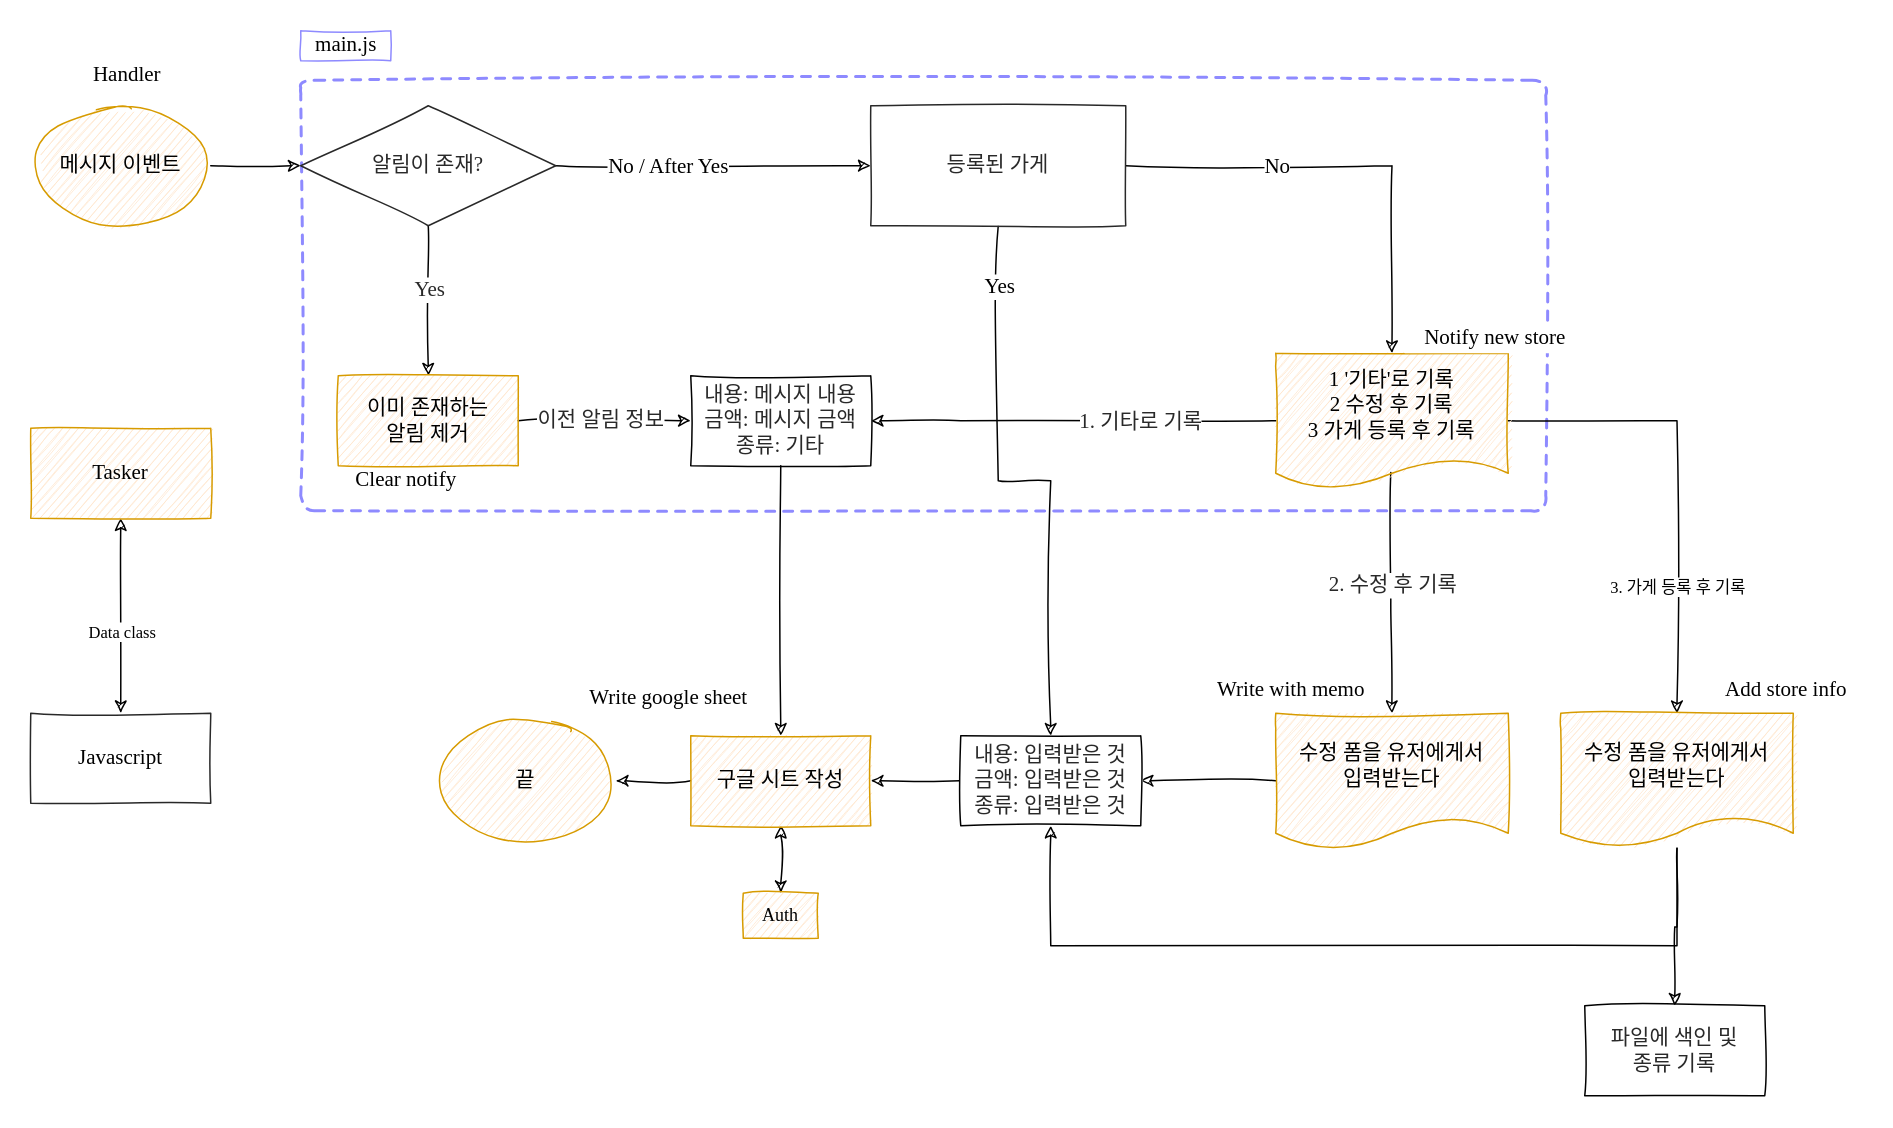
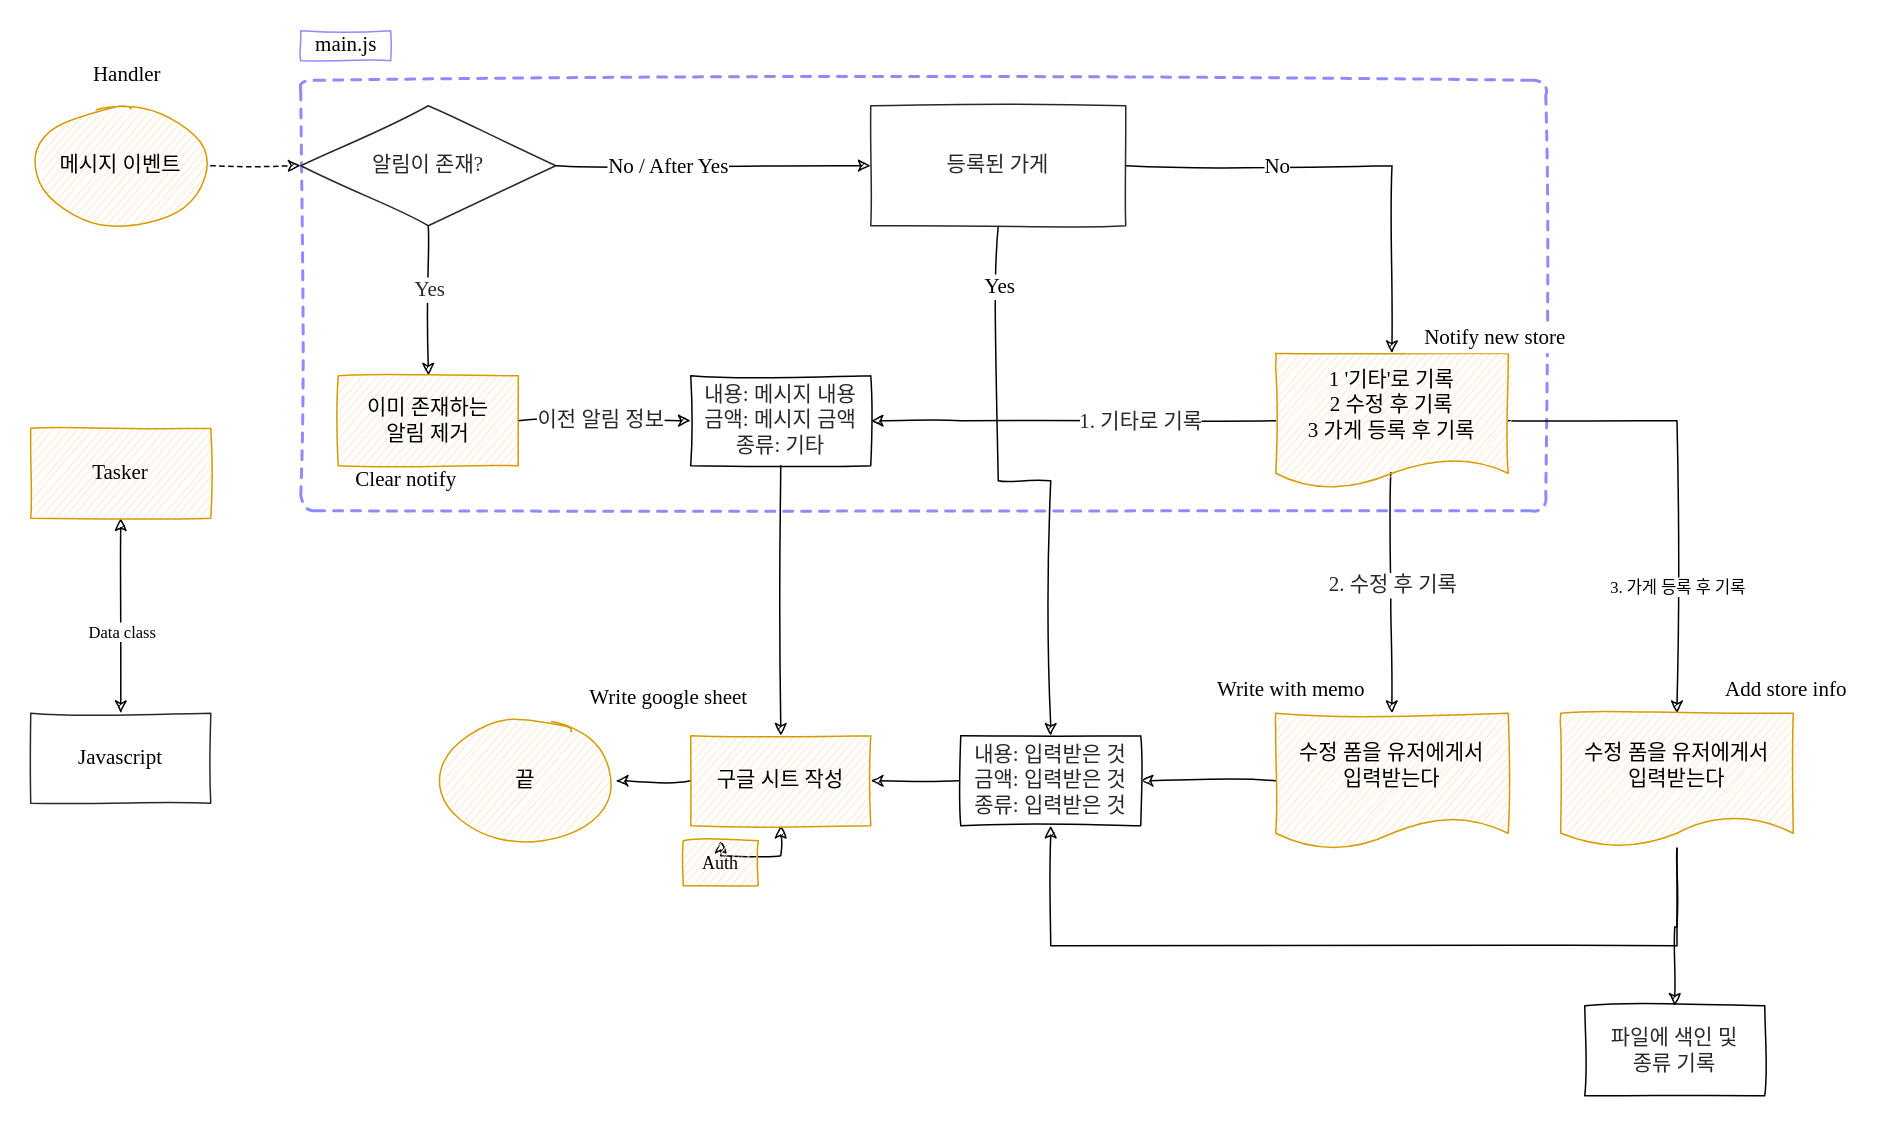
(252, 166) -> (252, 166)
(781, 916) -> (721, 863)
